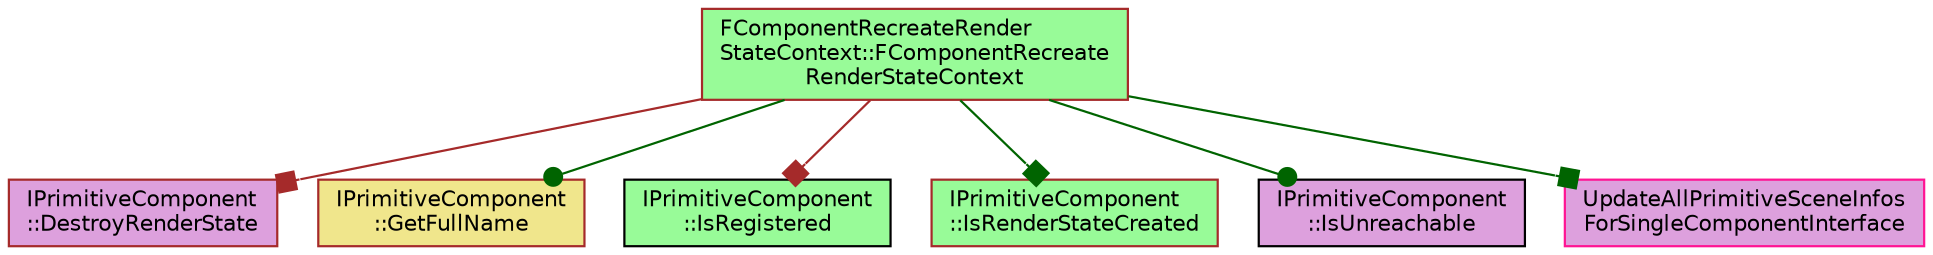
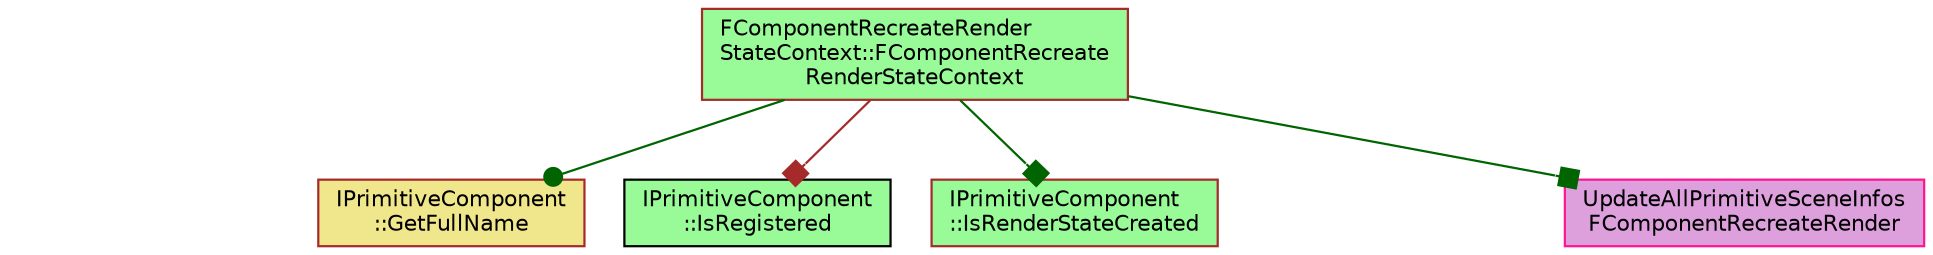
(143, 213) -> none
(1392, 213) -> none
(1745, 213) -> (1745, 213)
